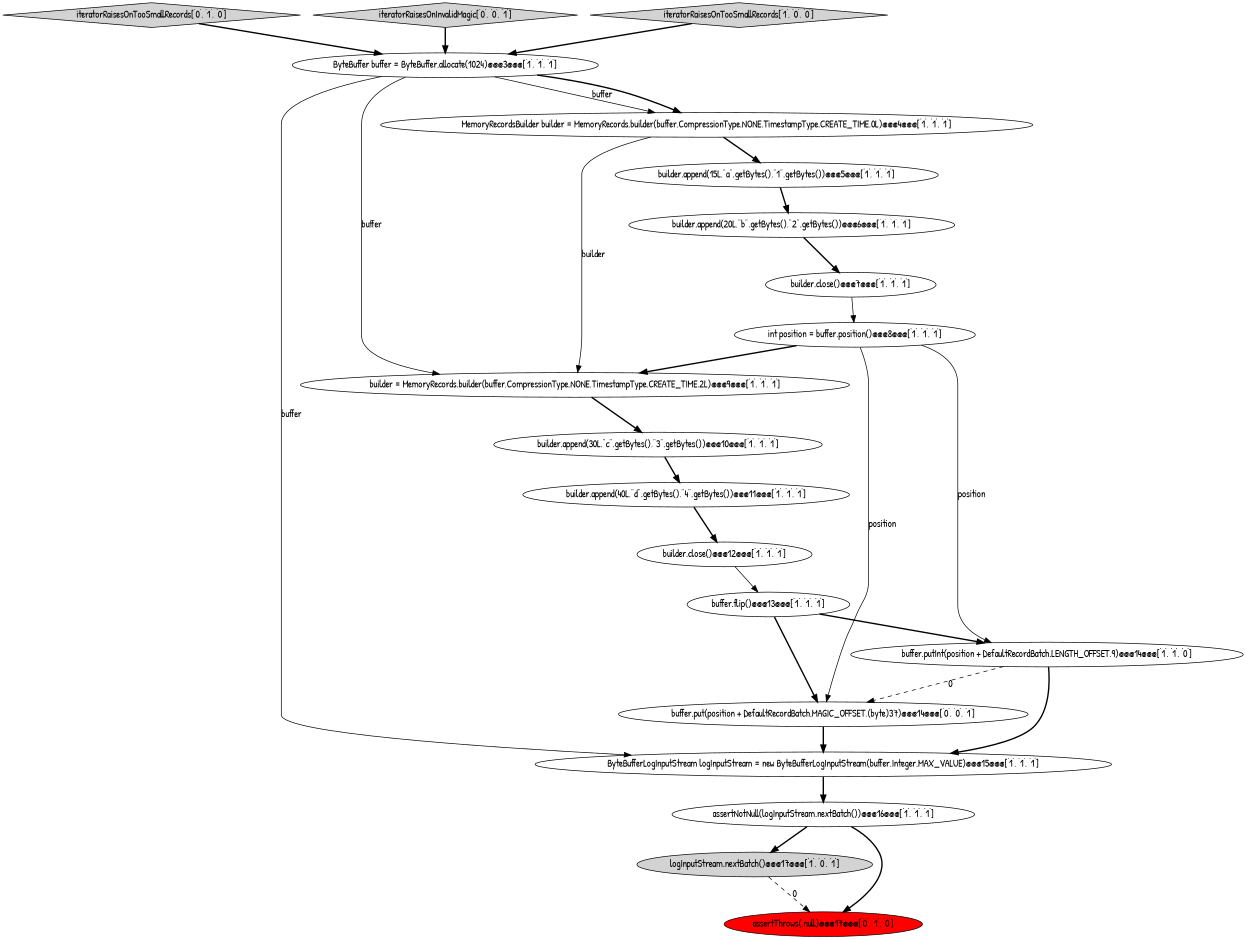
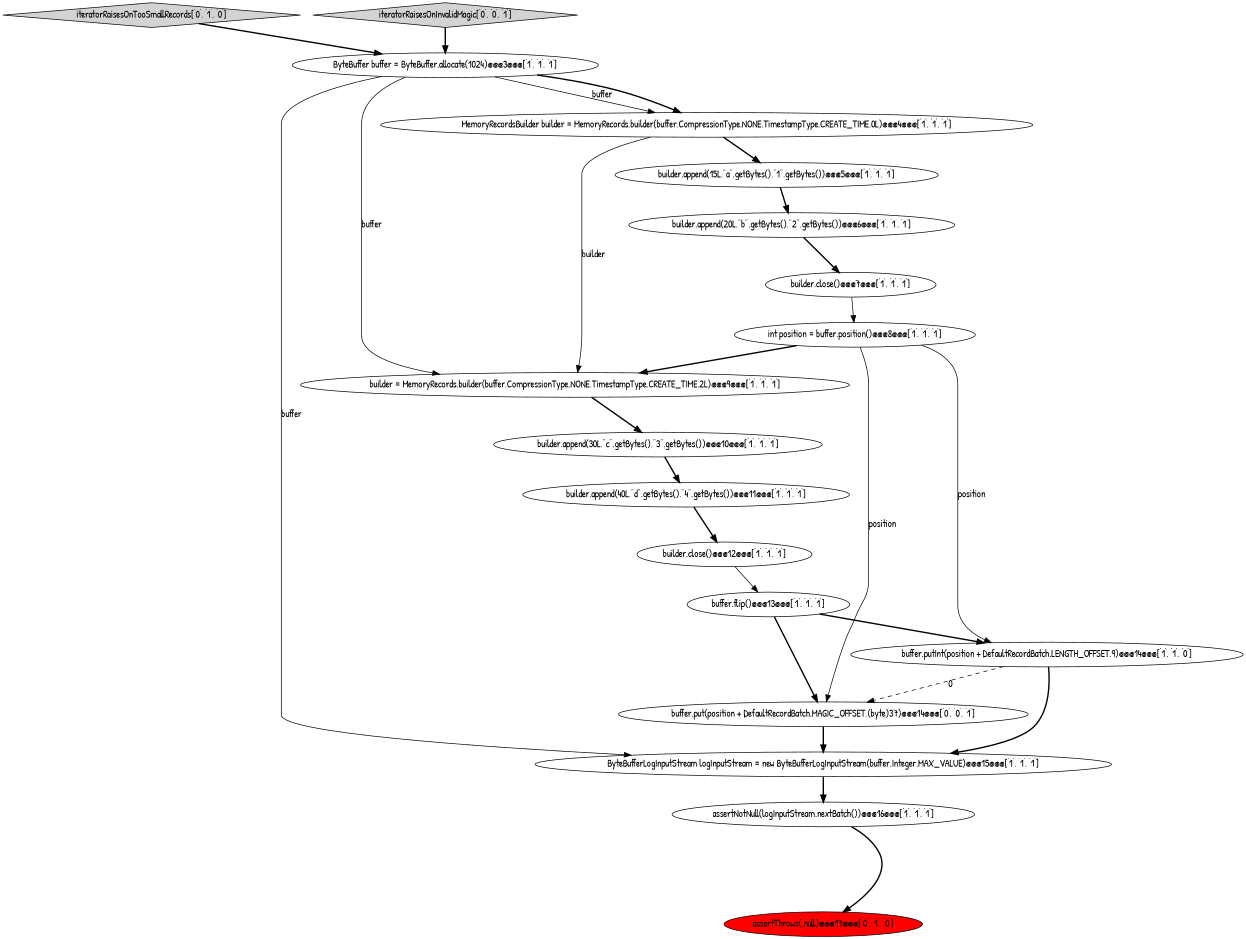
(739, 15) -> none
(755, 864) -> none
